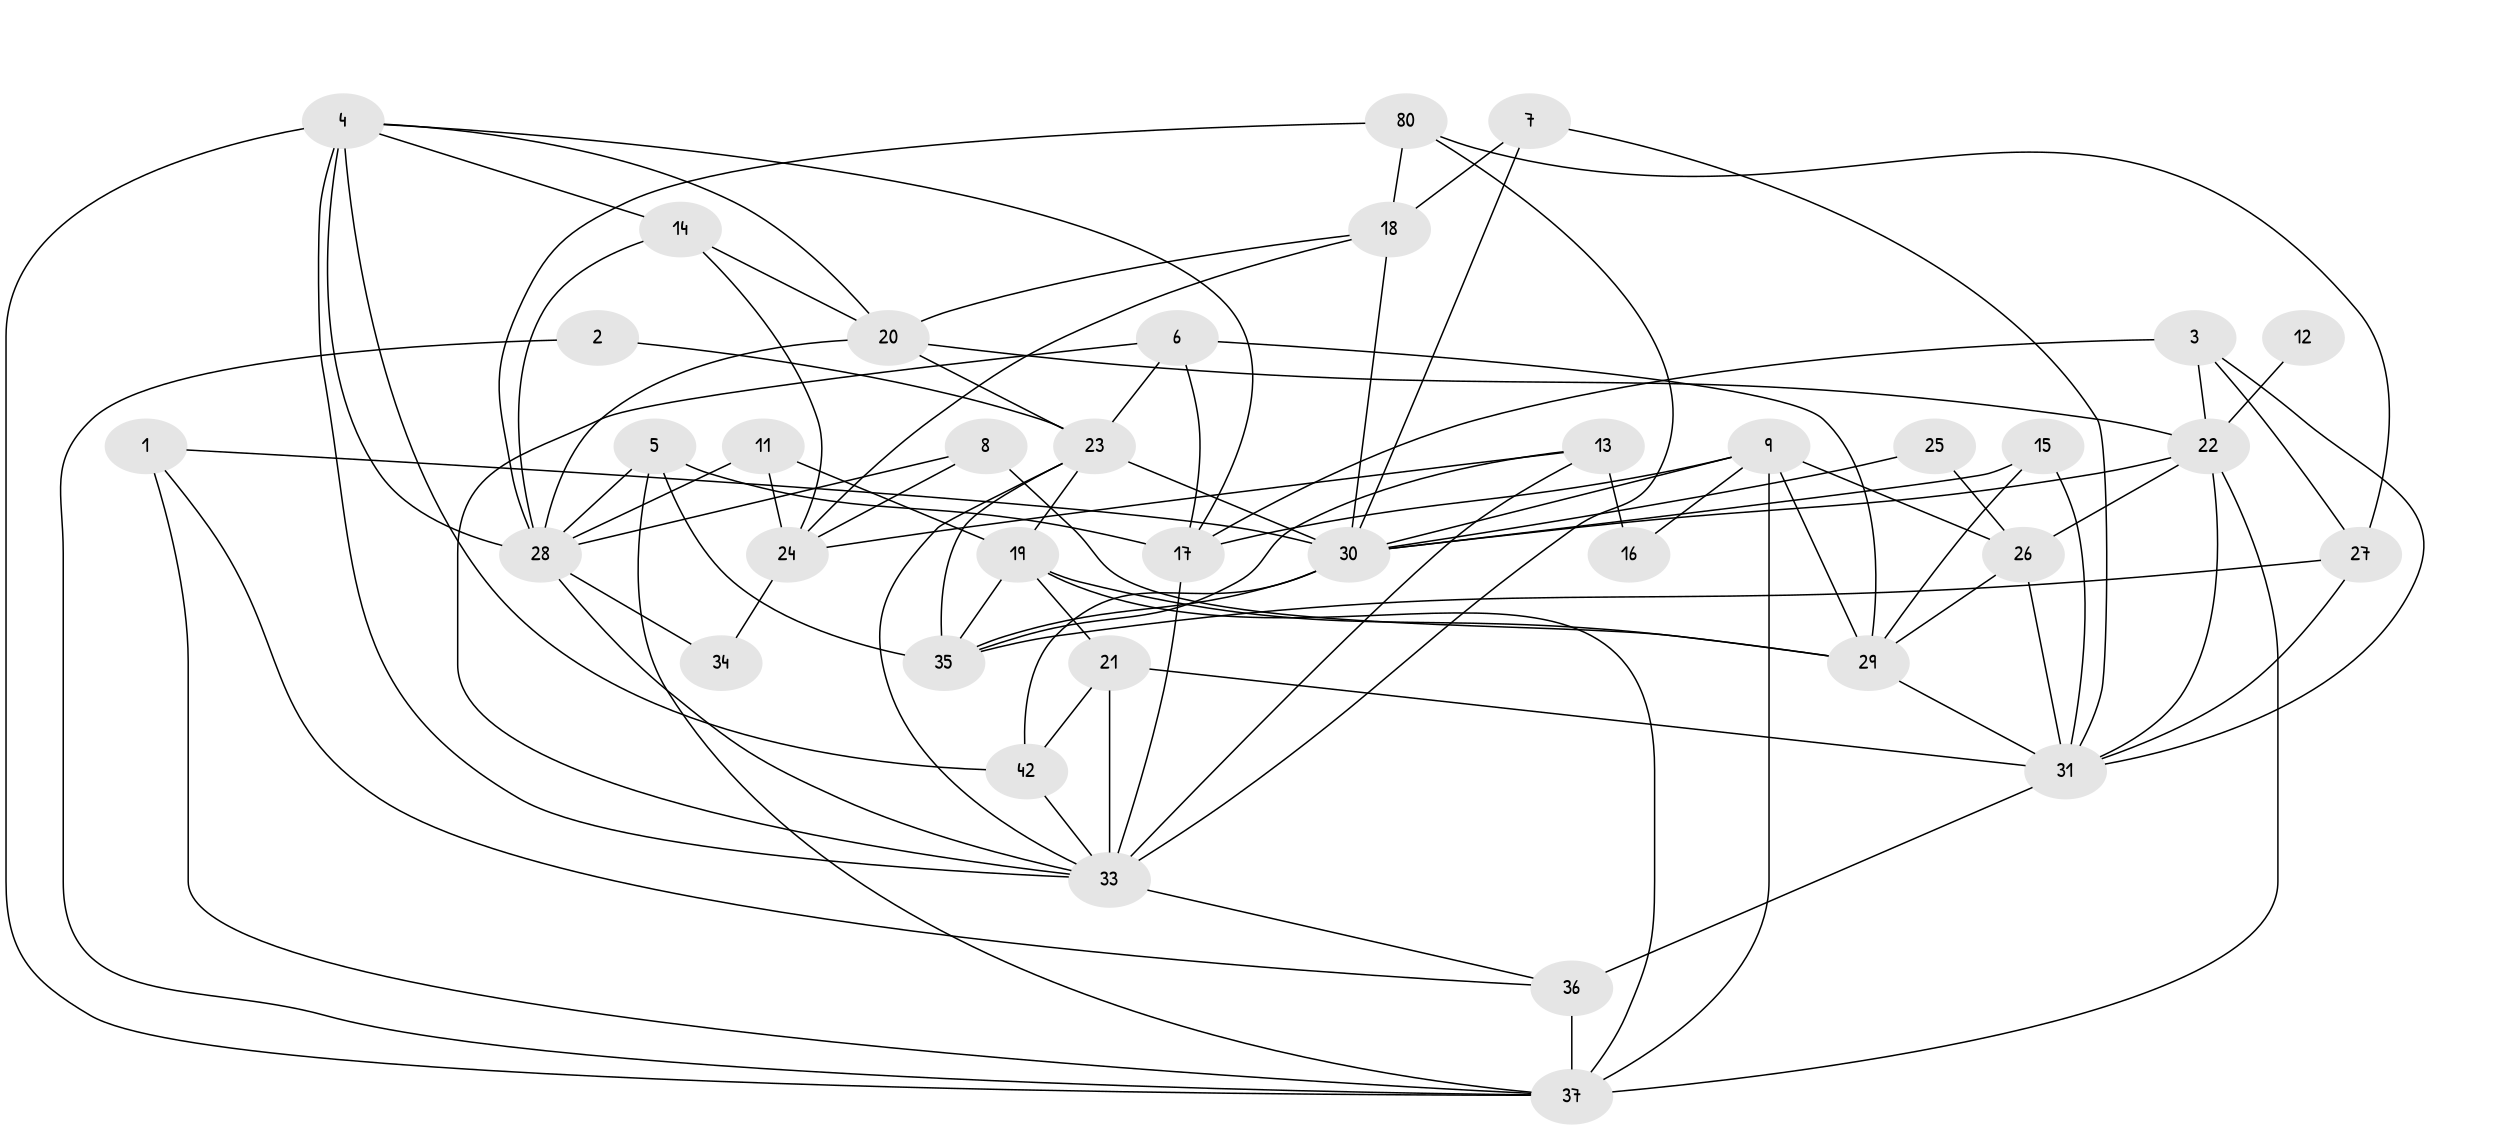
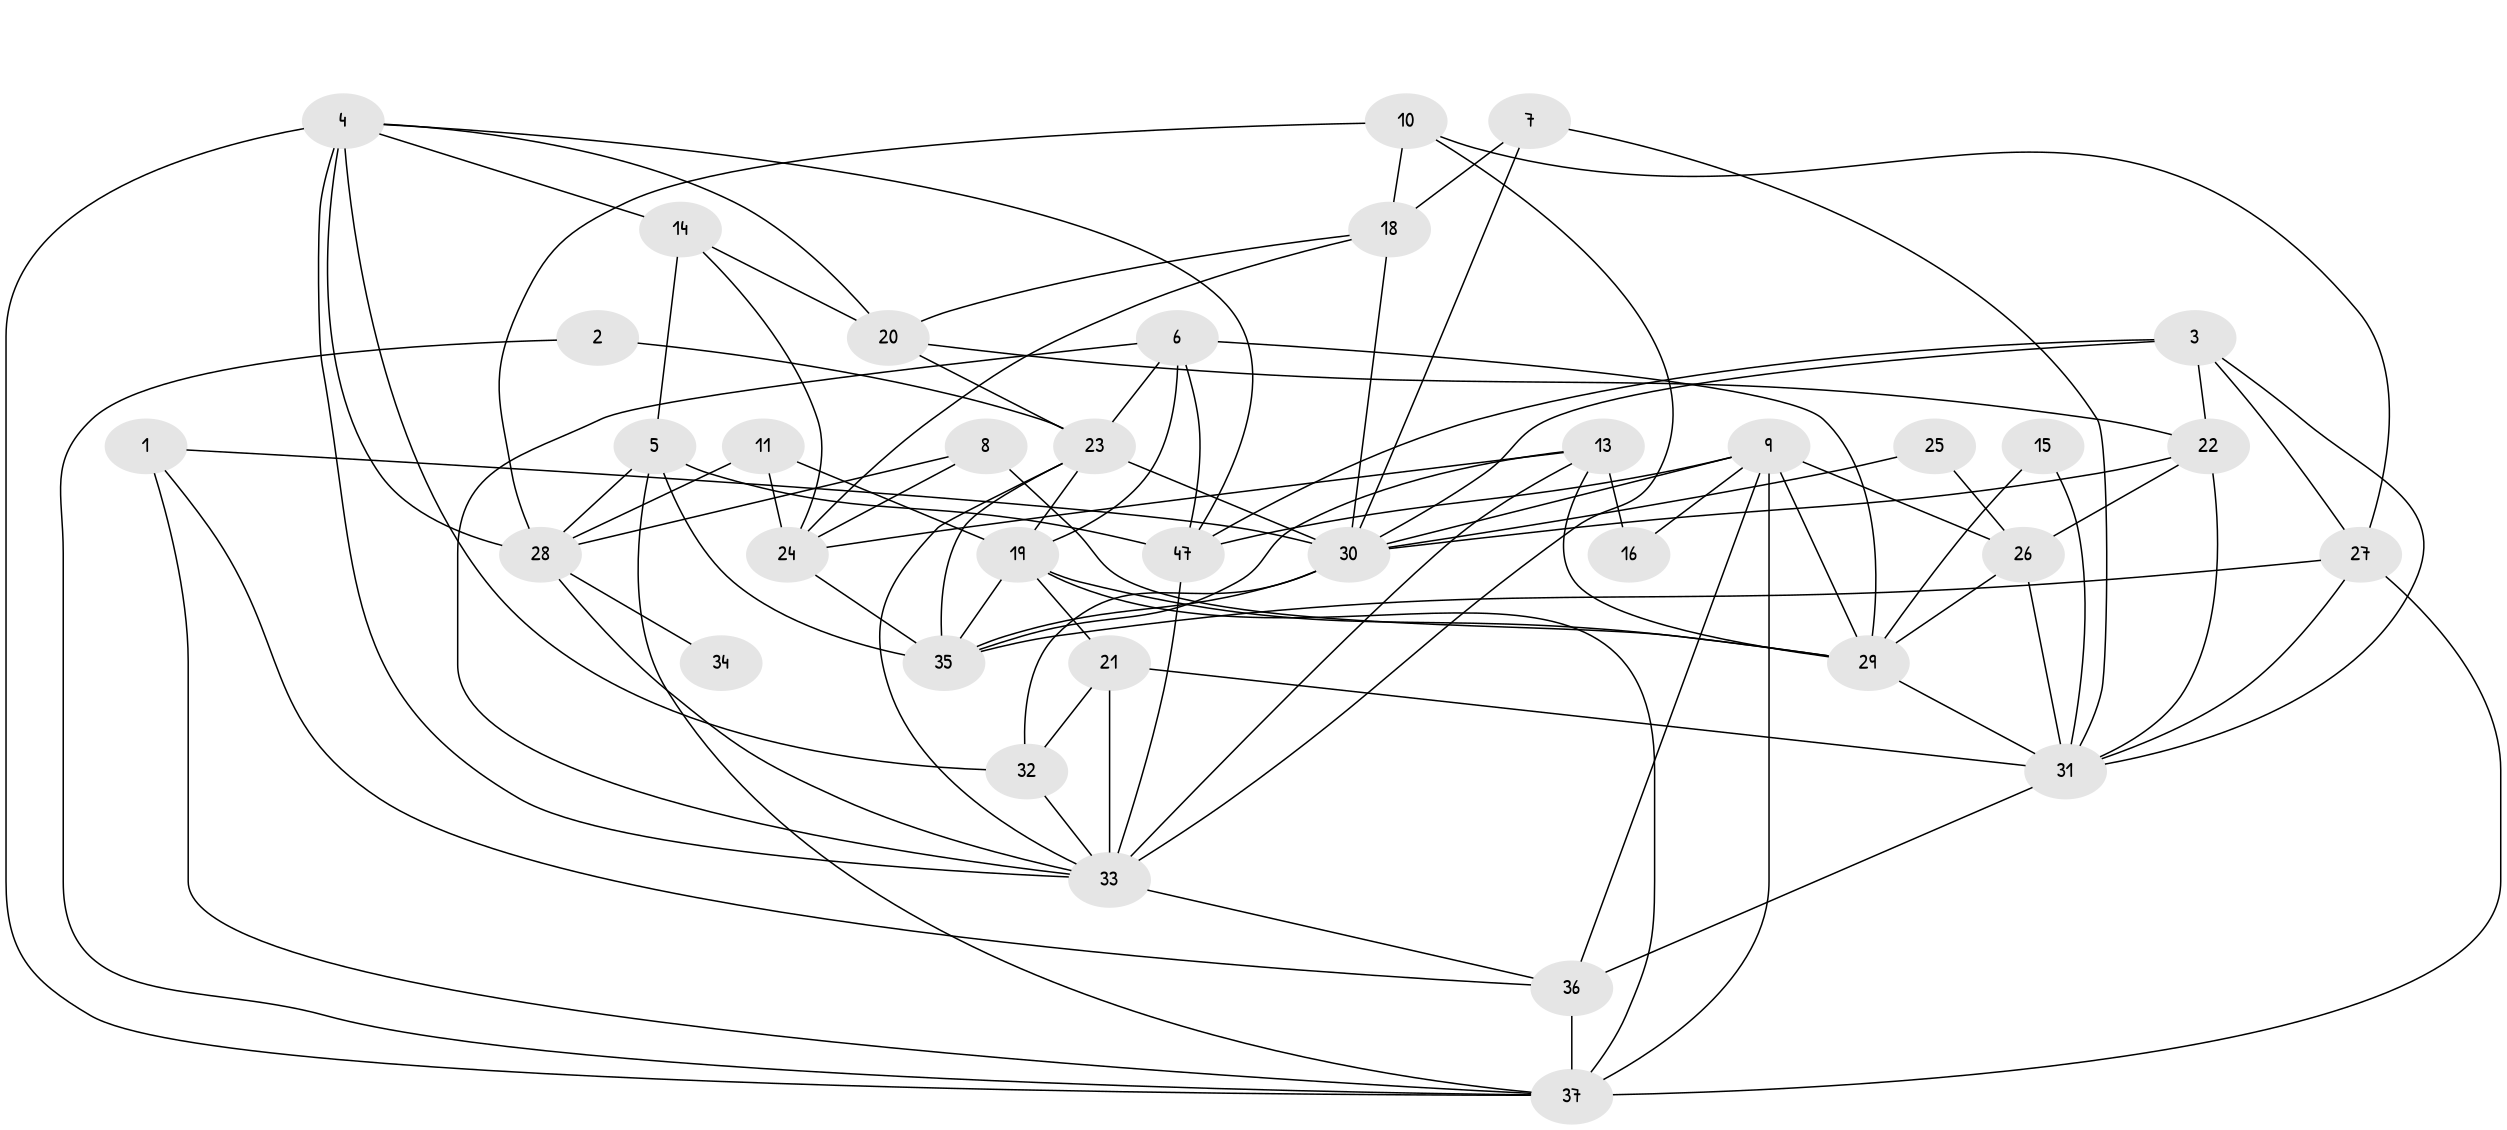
(1406, 121) -> (1406, 121)
(2304, 338) -> none
(526, 356) -> (668, 334)
(660, 382) -> none
none -> (1143, 480)
(1811, 498) -> (1646, 393)
(1183, 555) -> (1183, 555)
(754, 609) -> (866, 609)
none -> (1640, 617)
none -> (1670, 717)
(1027, 772) -> (1027, 772)
(2171, 981) -> (2255, 1032)
